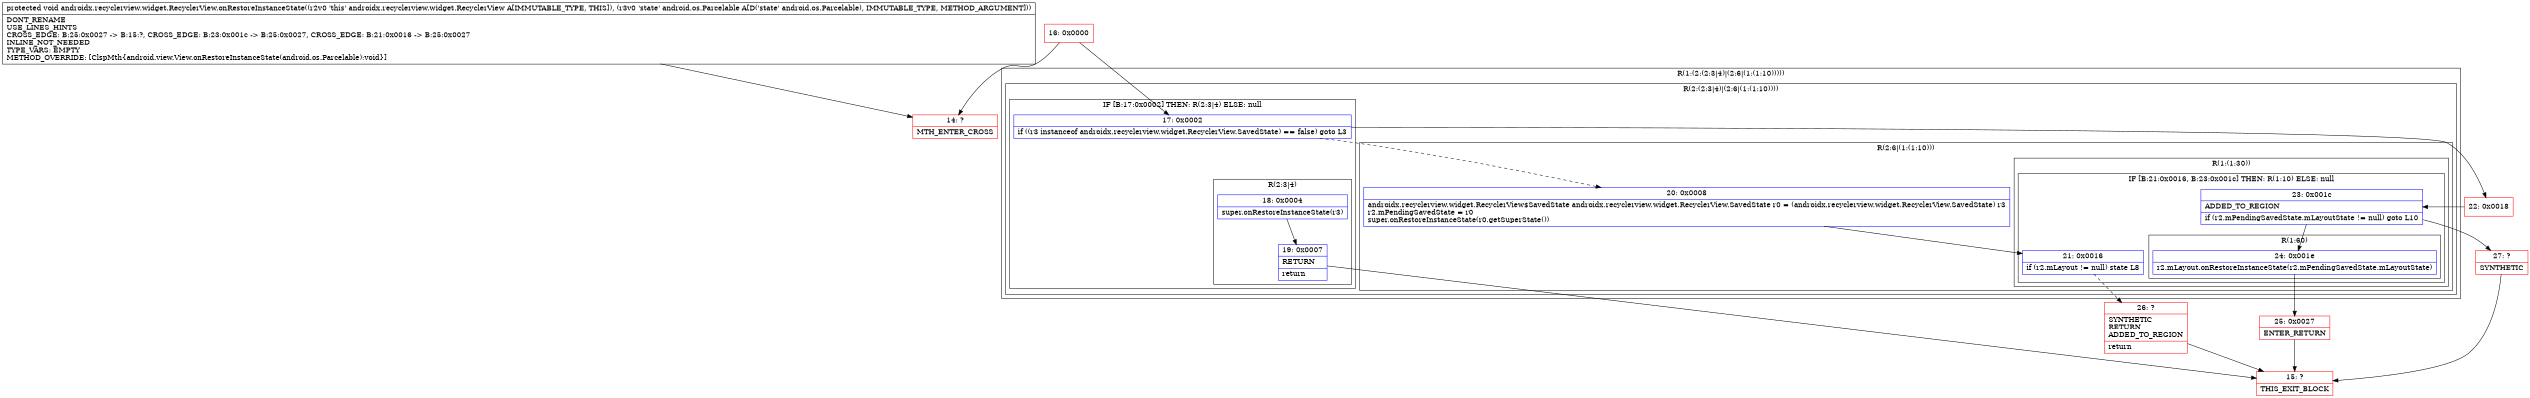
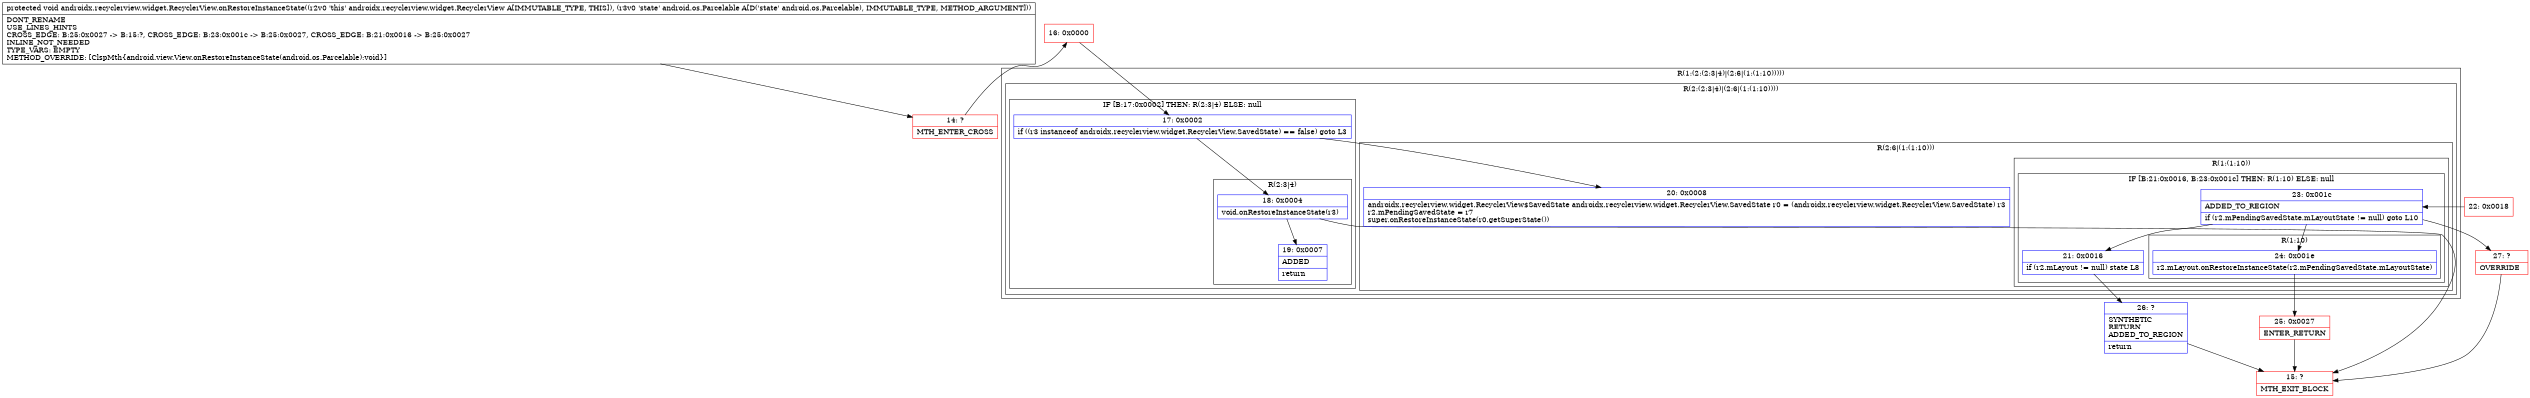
(997, 72) -> (1006, 72)
(1931, 129) -> (1230, 165)
(1458, 160) -> (1458, 160)
(2231, 164) -> (2231, 164)
(1283, 213) -> (1280, 213)
(1421, 213) -> (1421, 213)
(1921, 240) -> (2160, 232)
(2295, 241) -> (2295, 241)
(1299, 262) -> (1296, 262)
(2502, 268) -> (2500, 268)
(2106, 286) -> (2106, 286)
(1789, 322) -> (1981, 228)
(2146, 328) -> (2146, 328)
(2295, 389) -> (2295, 389)
